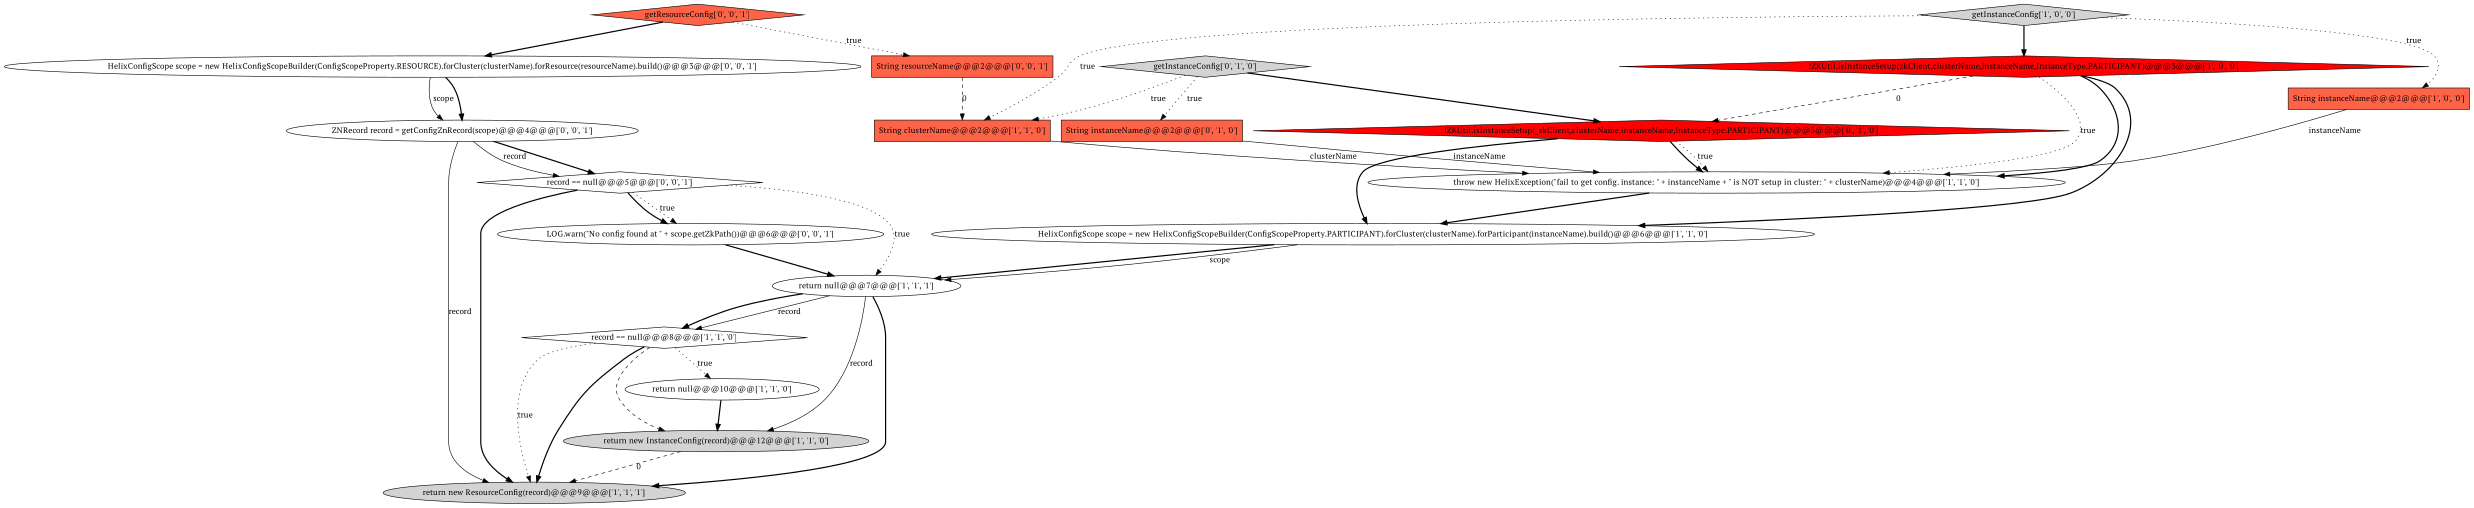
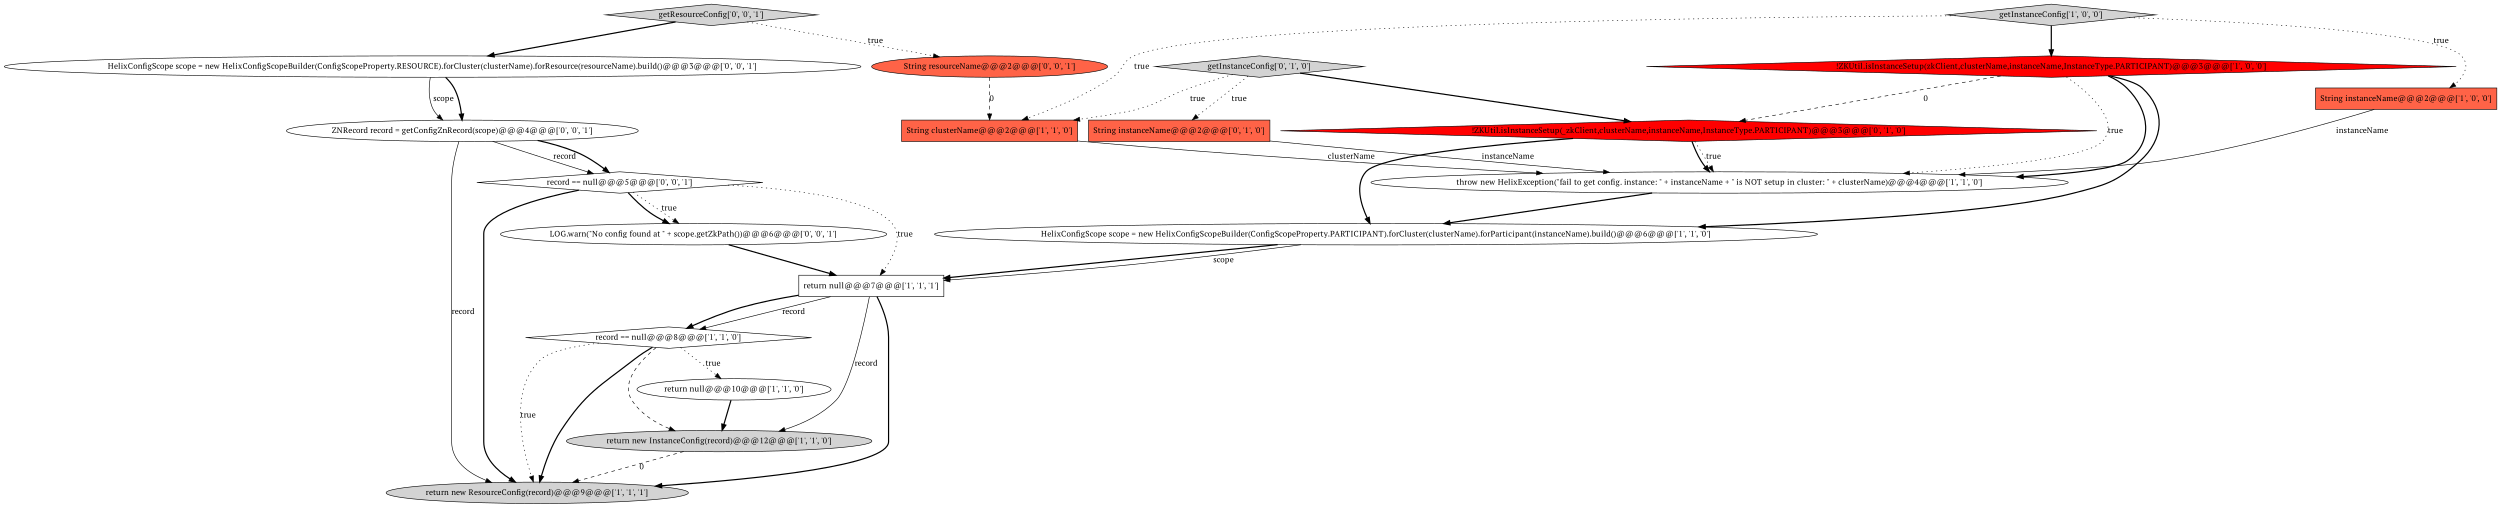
(698, 15) -> (711, 15)
(962, 67) -> (990, 67)
(867, 286) -> (871, 286)
